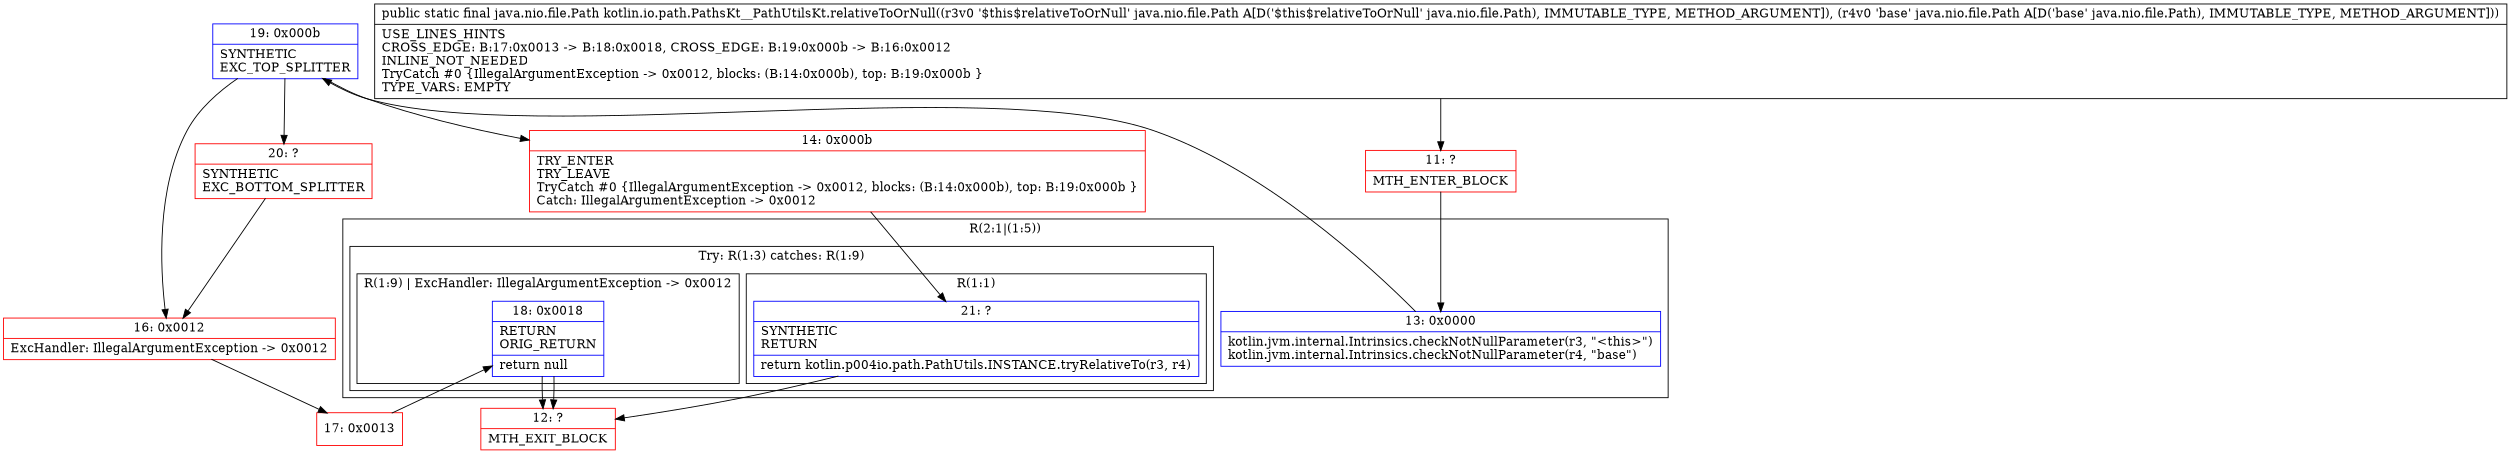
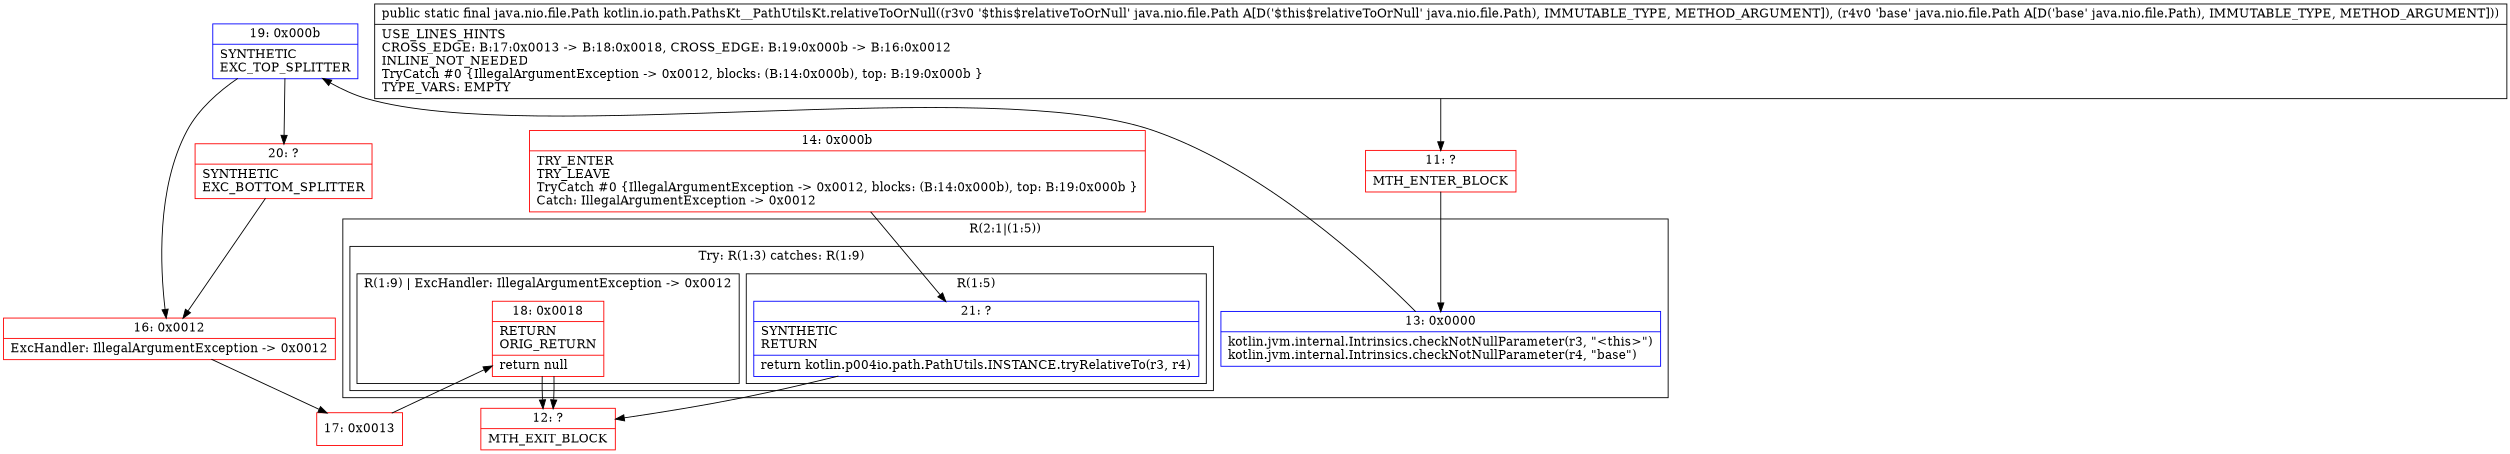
(420, 115) -> none
(976, 284) -> (976, 284)
(548, 339) -> (548, 339)
